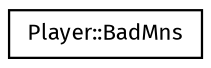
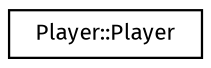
(106, 34) -> (106, 34)
